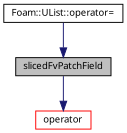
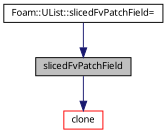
(63, 13) -> (83, 13)
(63, 120) -> (83, 120)
